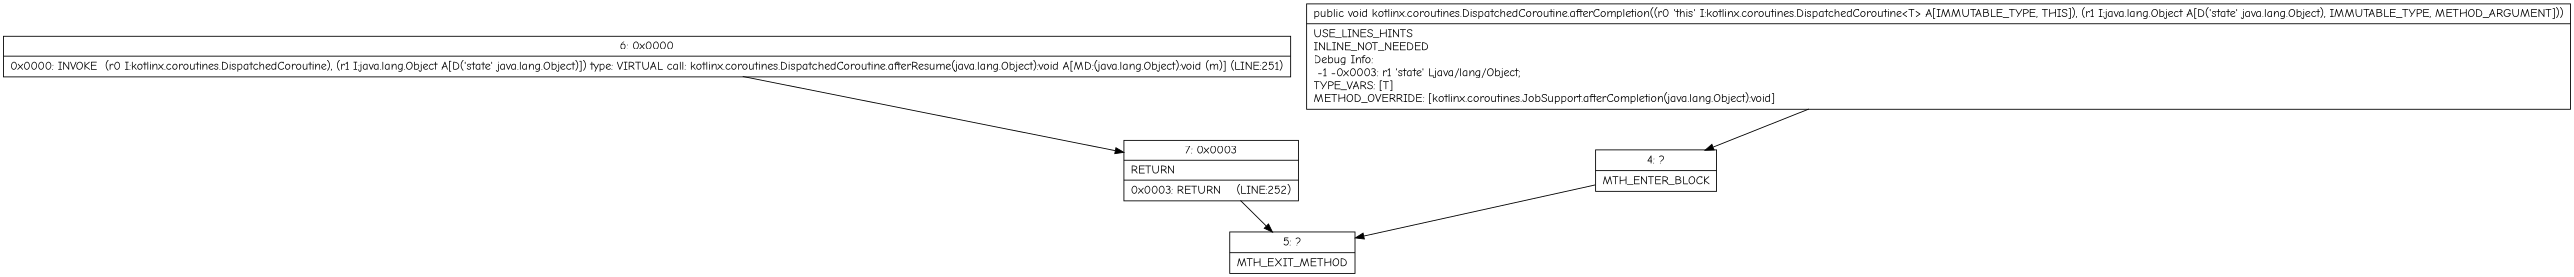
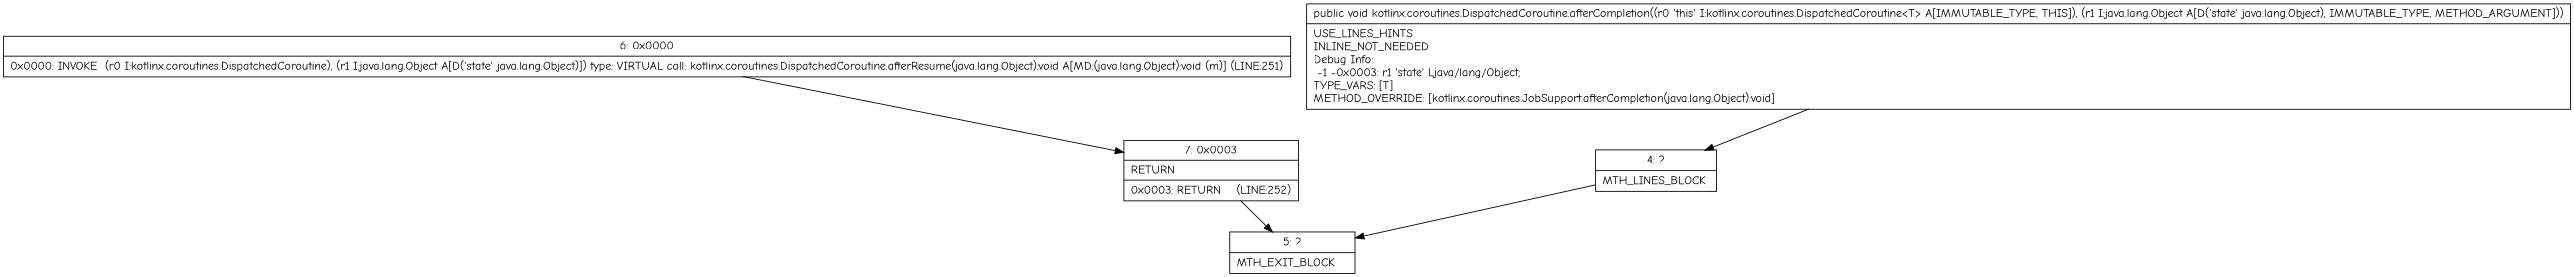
(1656, 181) -> (1654, 181)
(1292, 263) -> (1286, 263)
